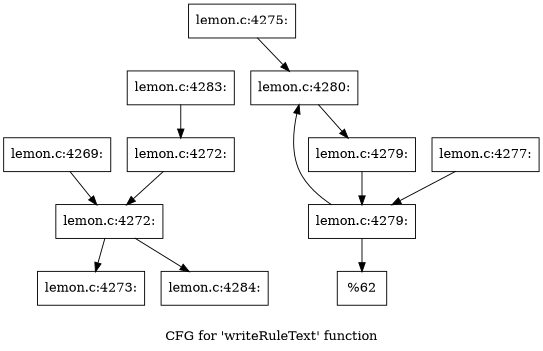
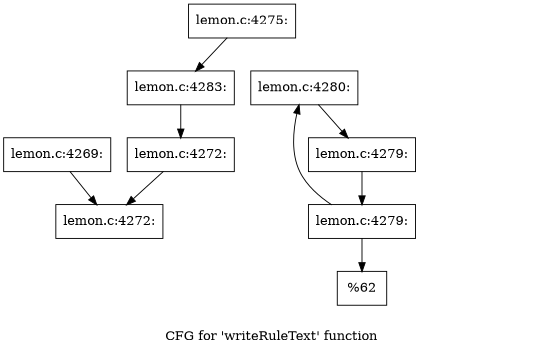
(270, 51) -> (215, 51)
(486, 155) -> none
(91, 288) -> none
(215, 288) -> none
